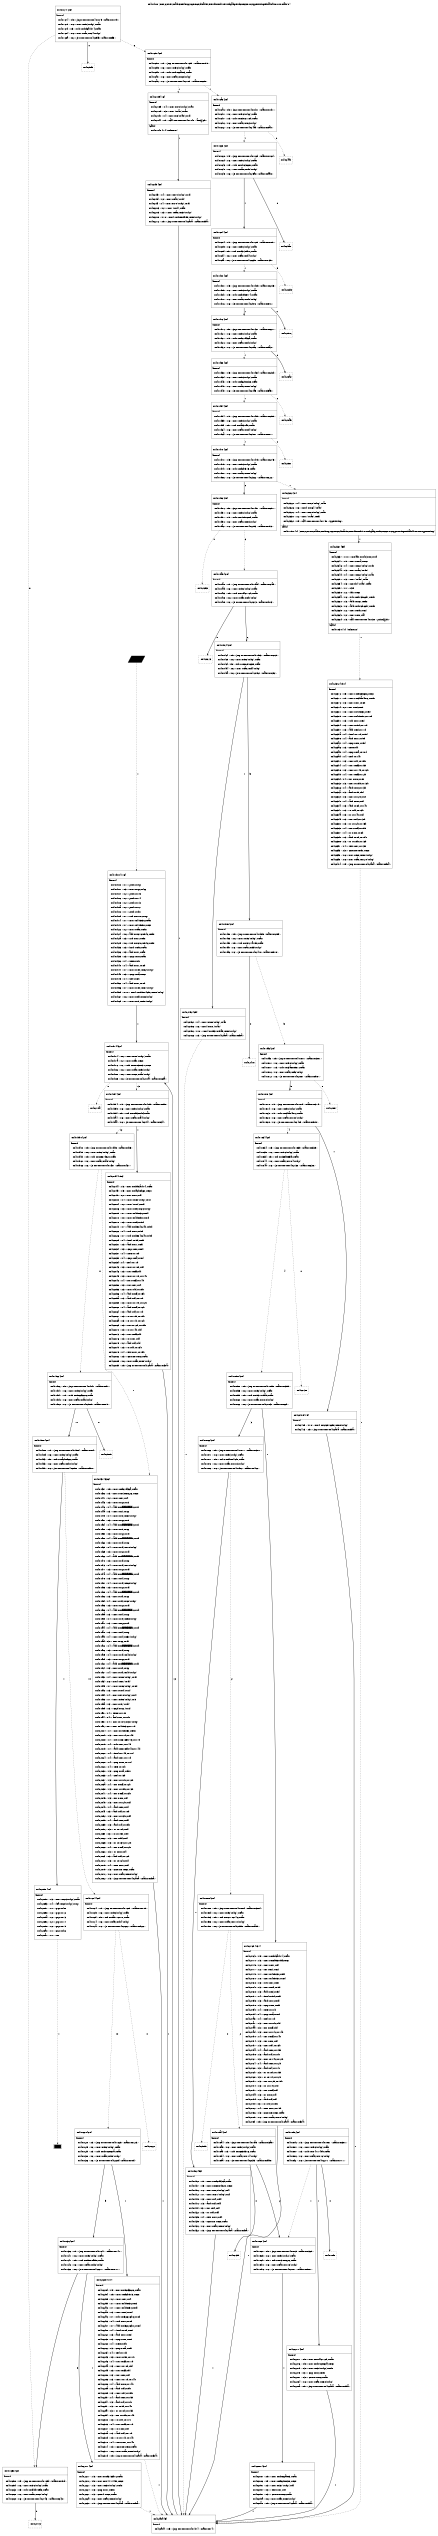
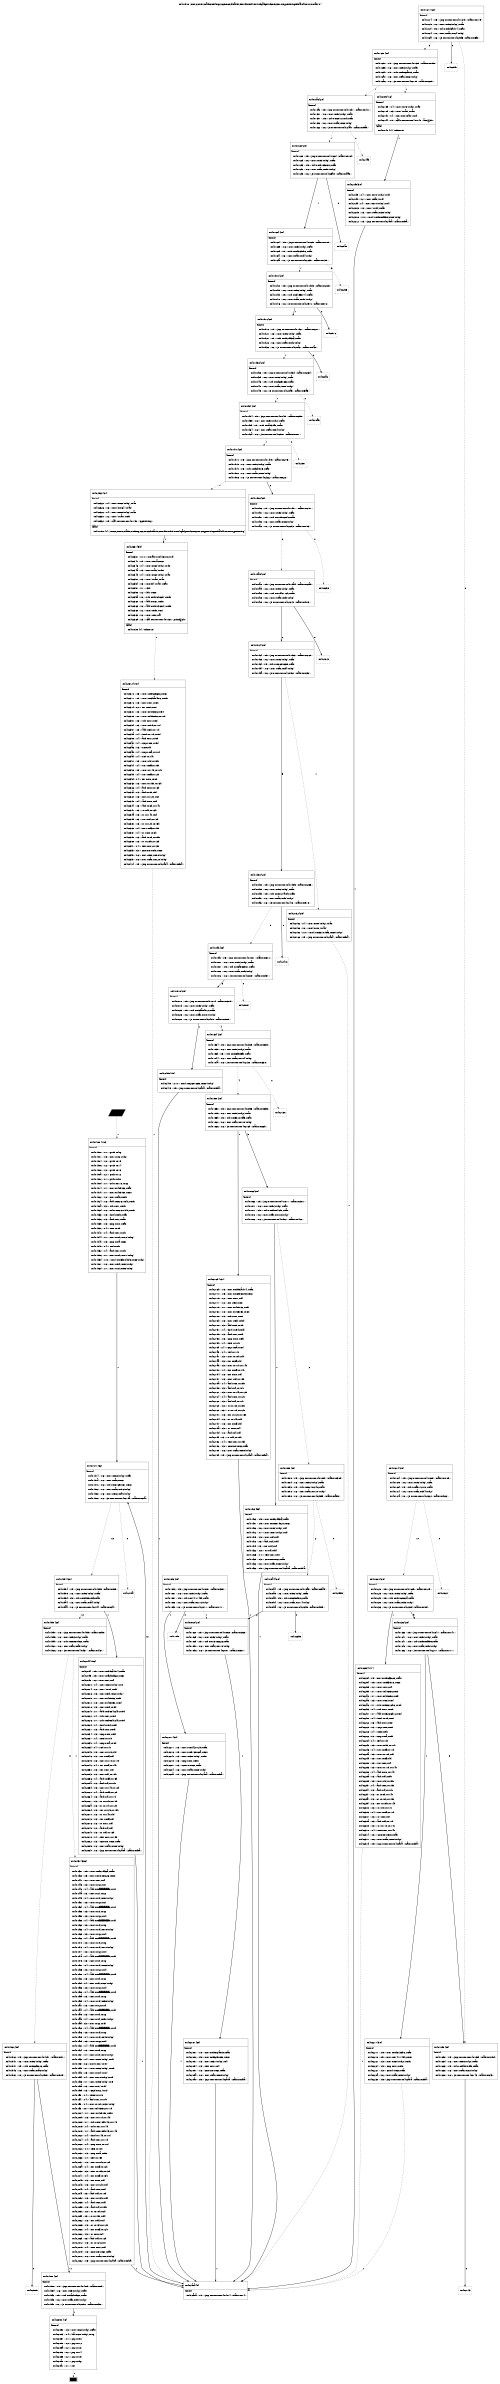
(219, 841) -> (305, 792)
(70, 1684) -> none
